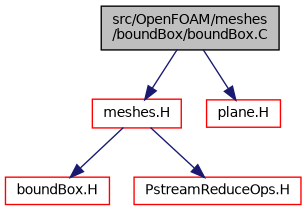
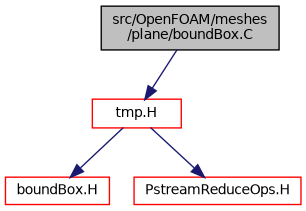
(190, 28) -> (190, 28)
(137, 114) -> (137, 114)
(244, 114) -> none
